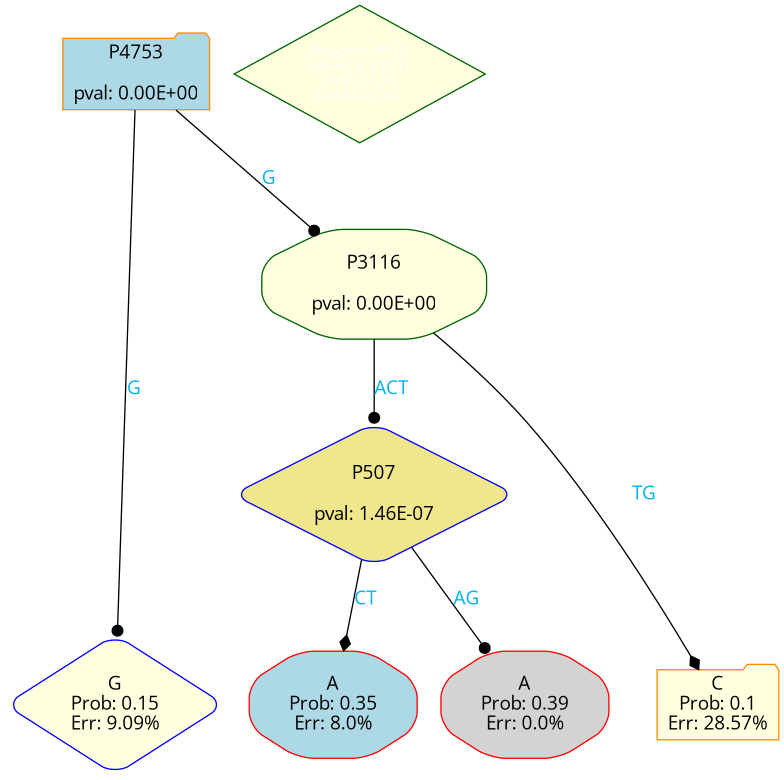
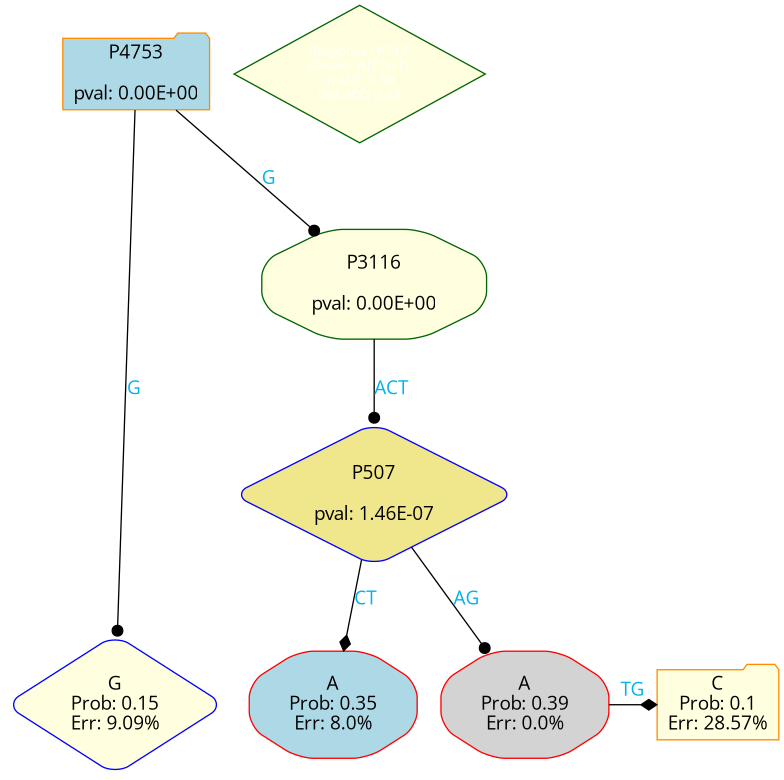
(576, 483) -> (625, 705)
